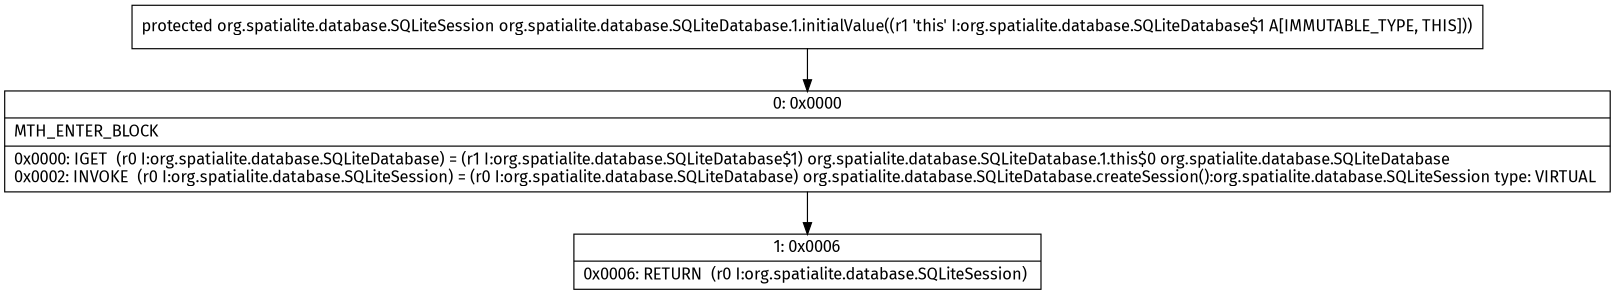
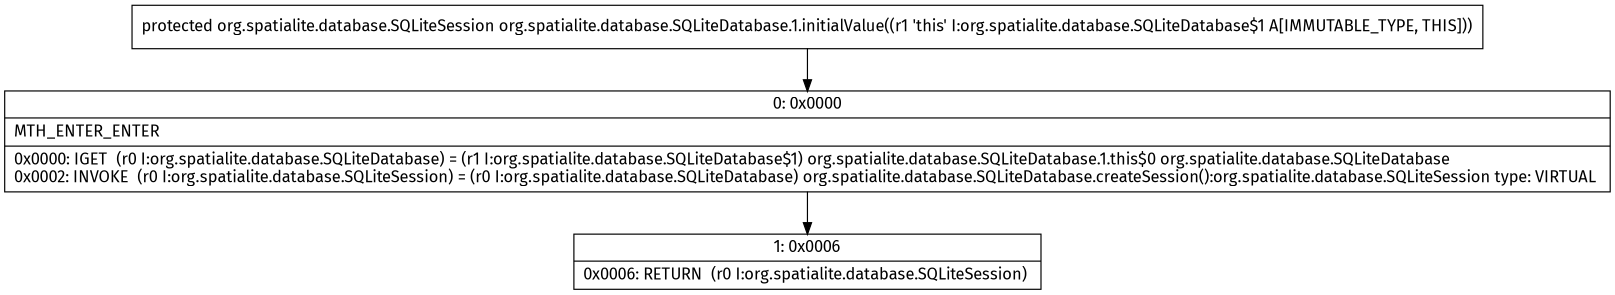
(87, 131) -> (87, 131)
